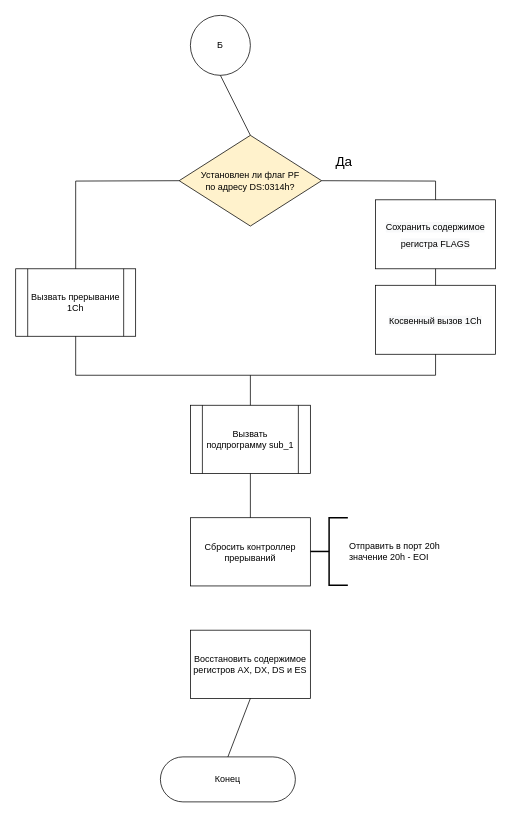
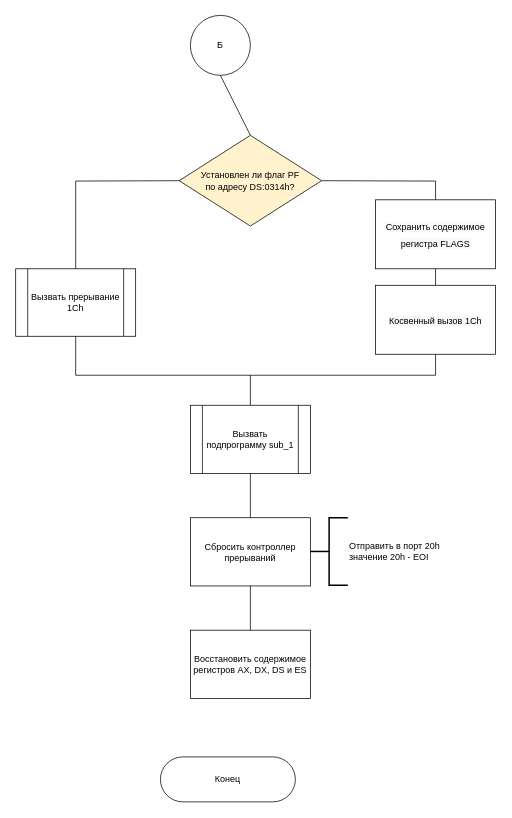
(344, 162) -> none
none -> (250, 608)
(239, 728) -> none
